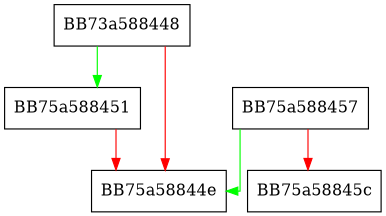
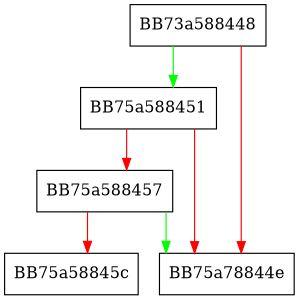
none -> (127, 144)
(159, 191) -> (227, 274)
